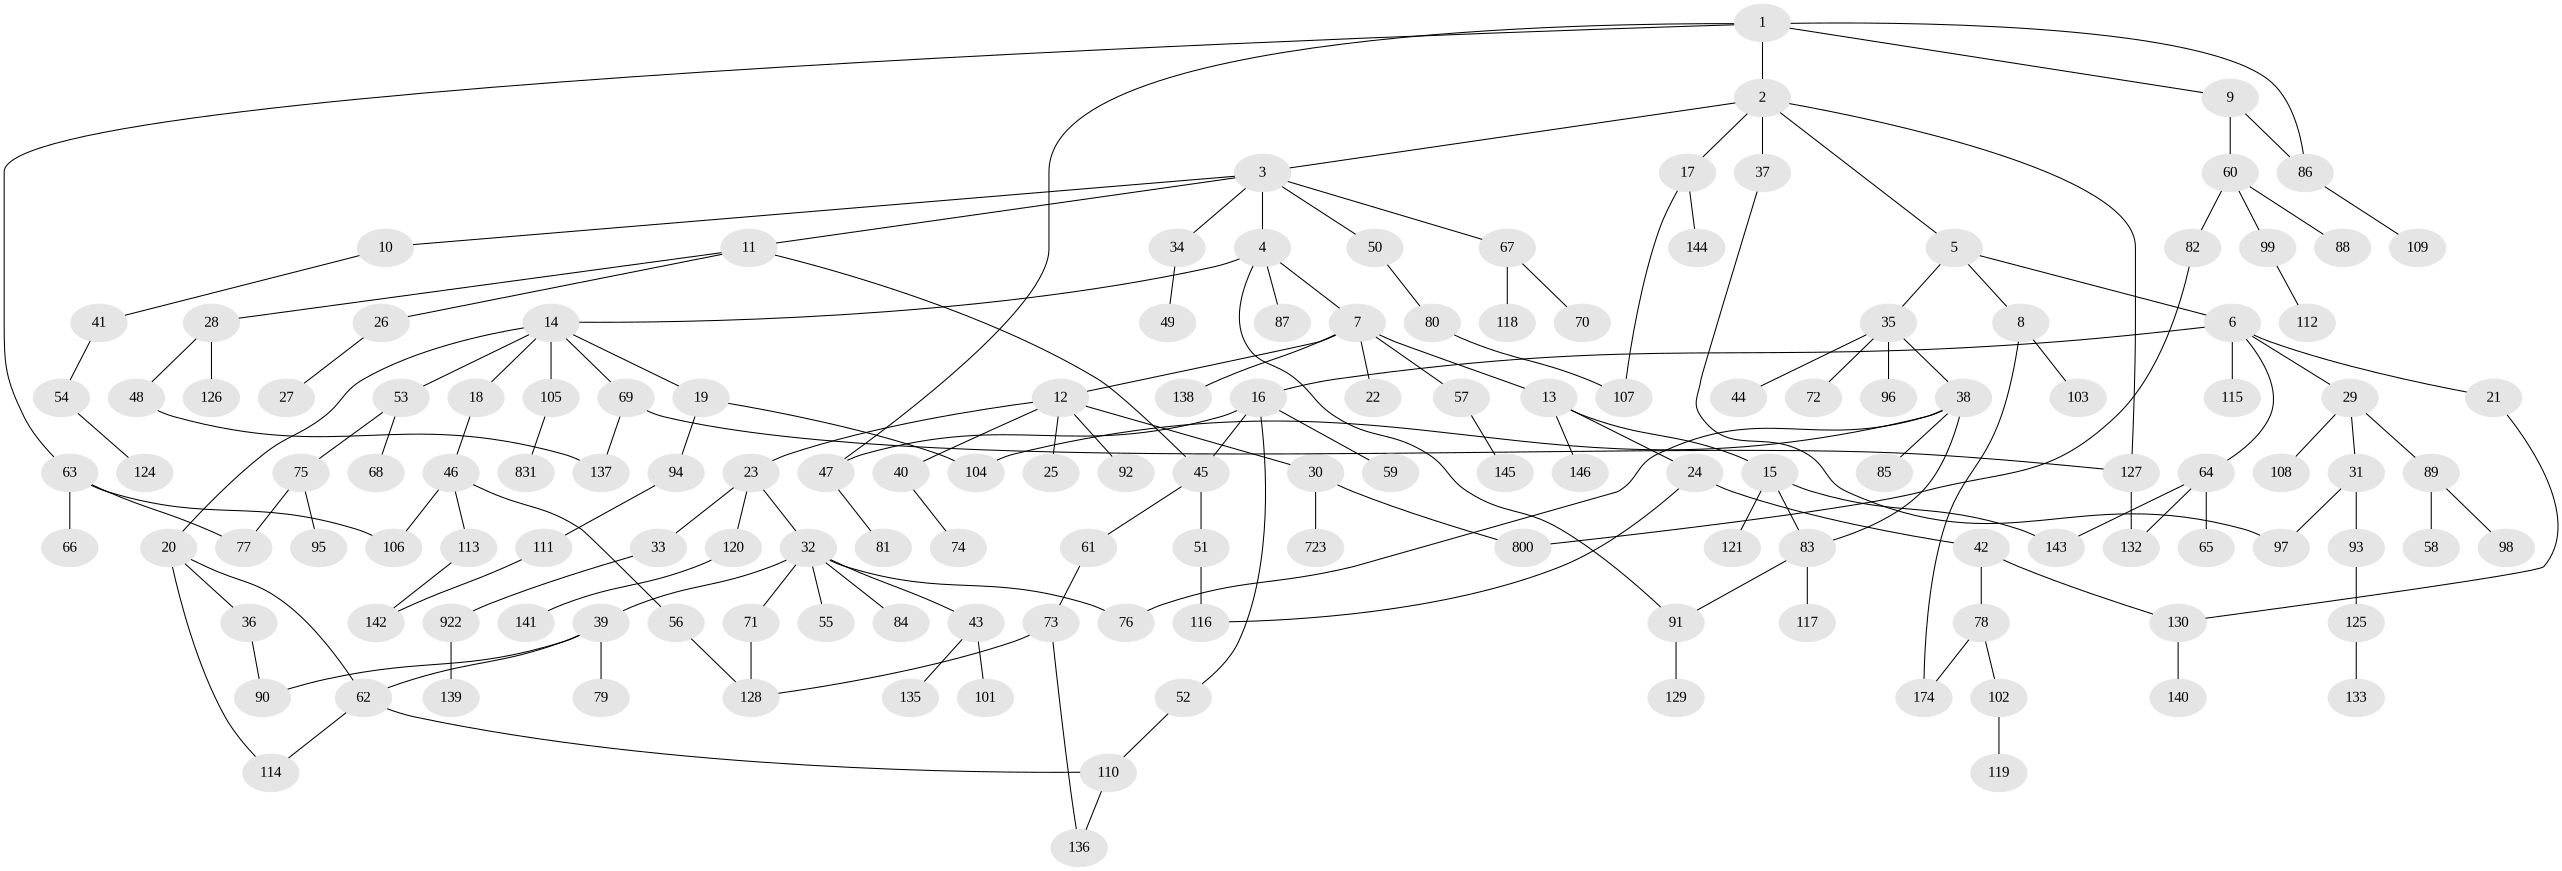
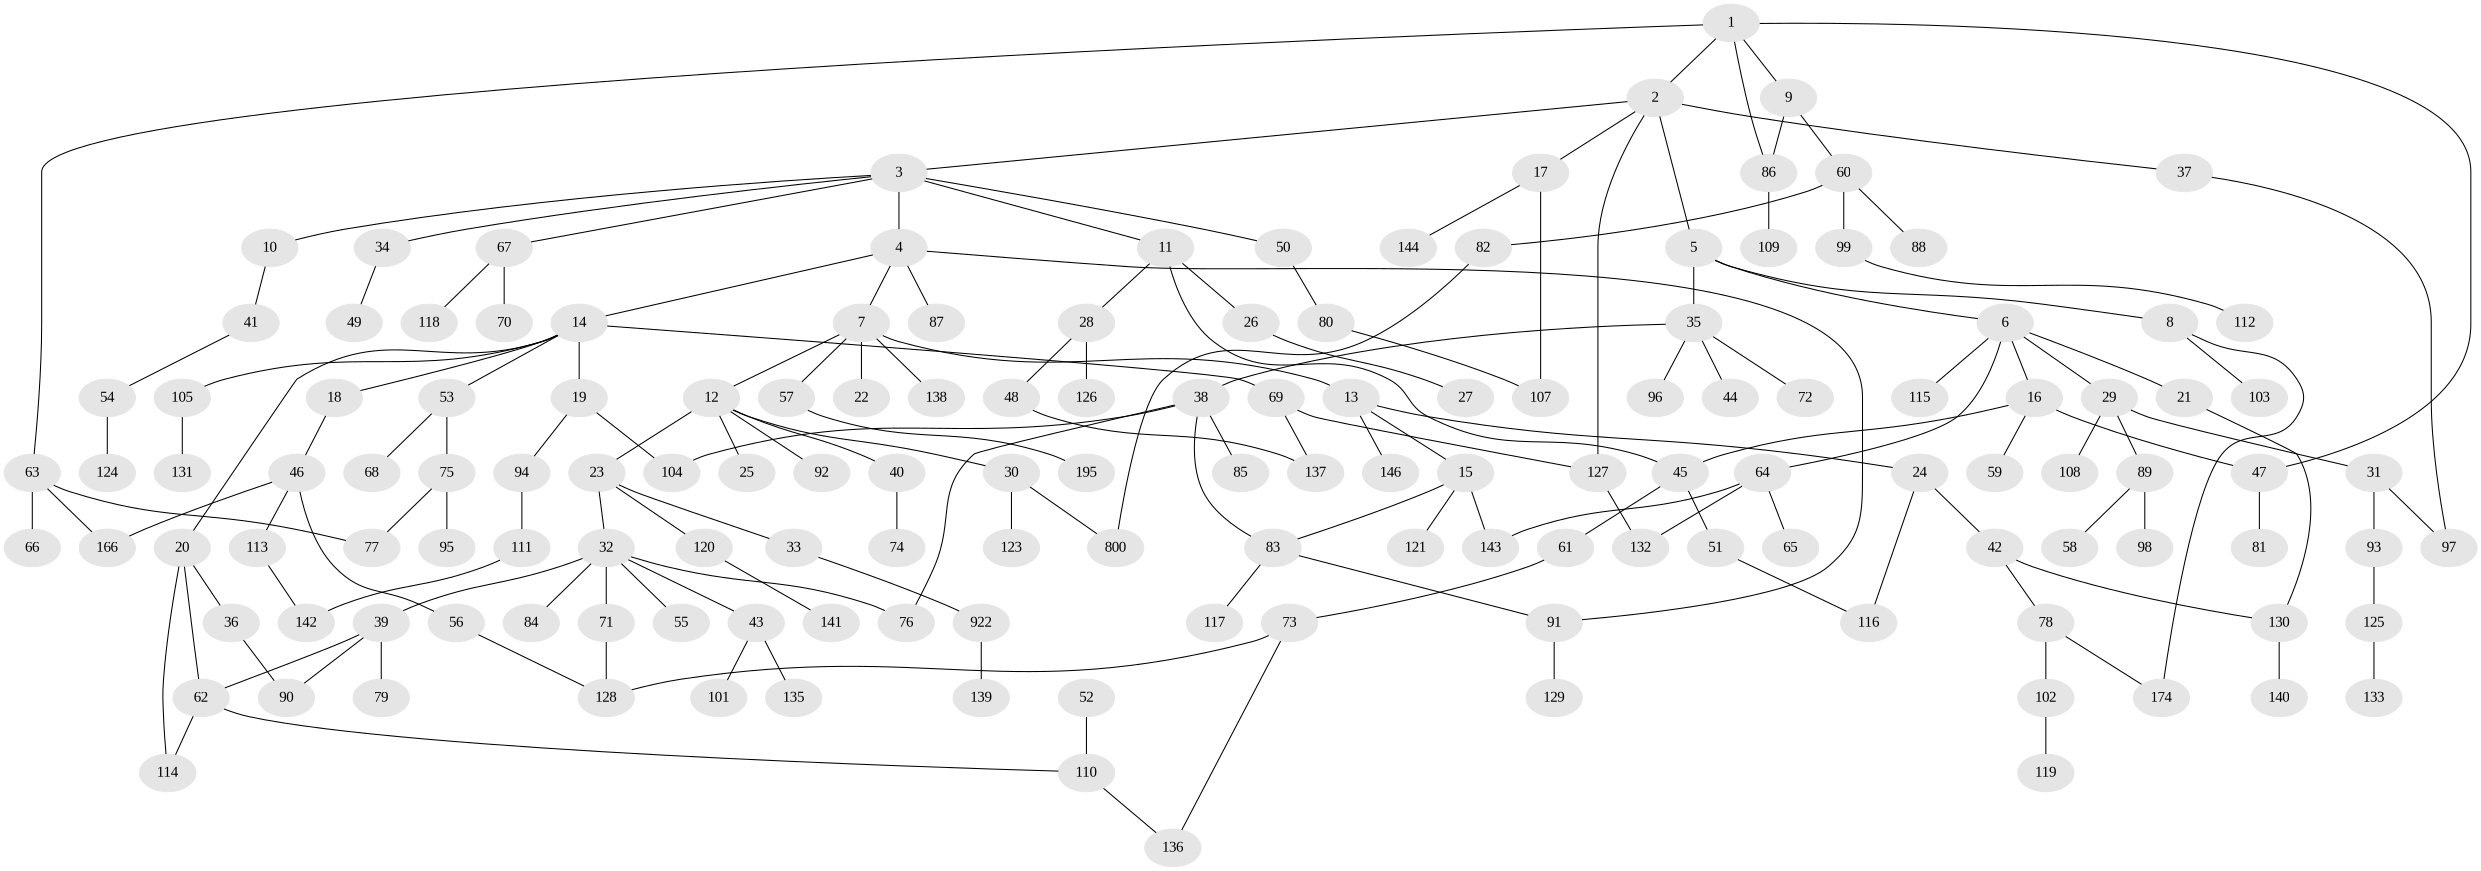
(526, 473) -> (182, 473)
(1505, 473) -> (1086, 473)
(394, 548) -> (107, 548)
(1316, 548) -> (1011, 548)
(1261, 559) -> none
